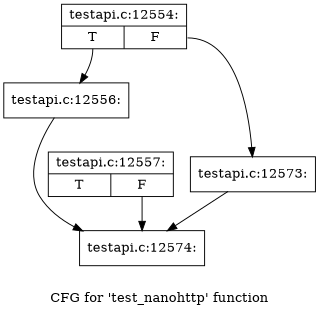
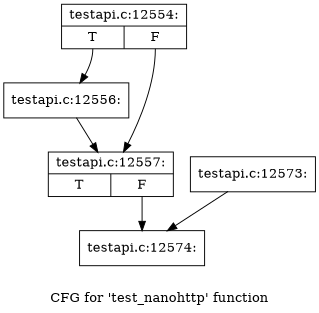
(237, 80) -> (147, 98)
(34, 179) -> (85, 131)
